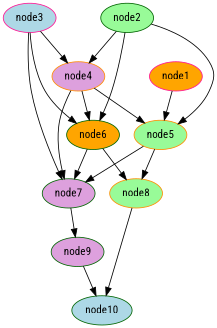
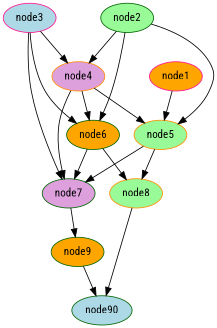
(78, 252) -> (78, 252)
(102, 310) -> (102, 310)
